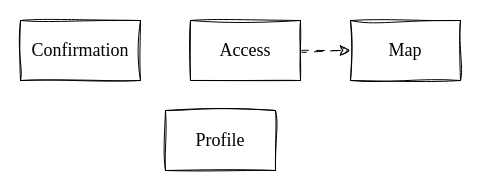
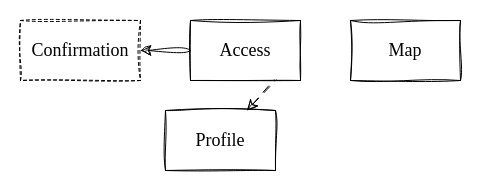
(81, 51) -> (81, 51)
none -> (167, 51)
(323, 51) -> (262, 94)
